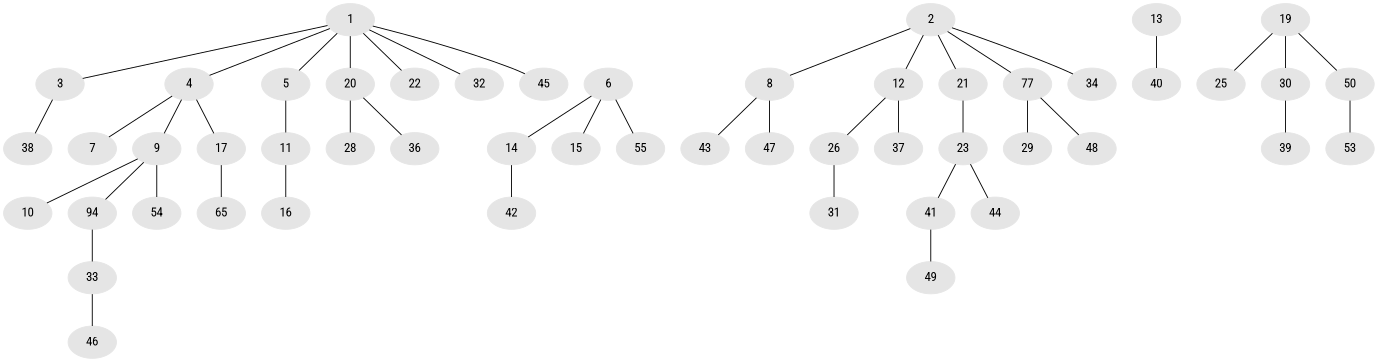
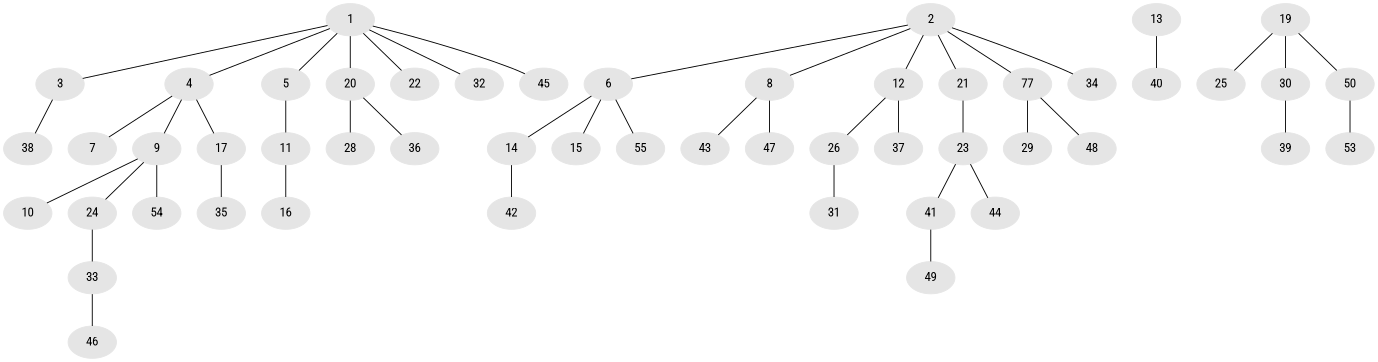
none -> (770, 52)
(92, 213) -> (92, 213)
(221, 213) -> (221, 213)
